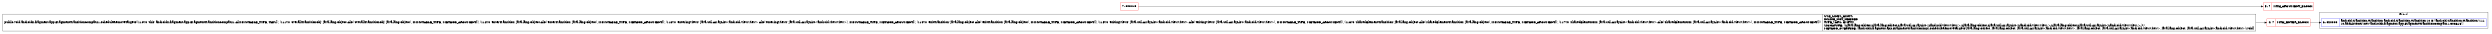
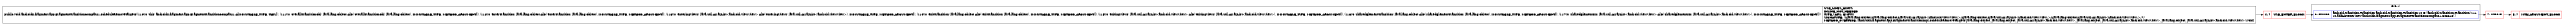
(2404, 14) -> (2396, 7)
none -> (2481, 15)
(2293, 22) -> (2289, 15)
